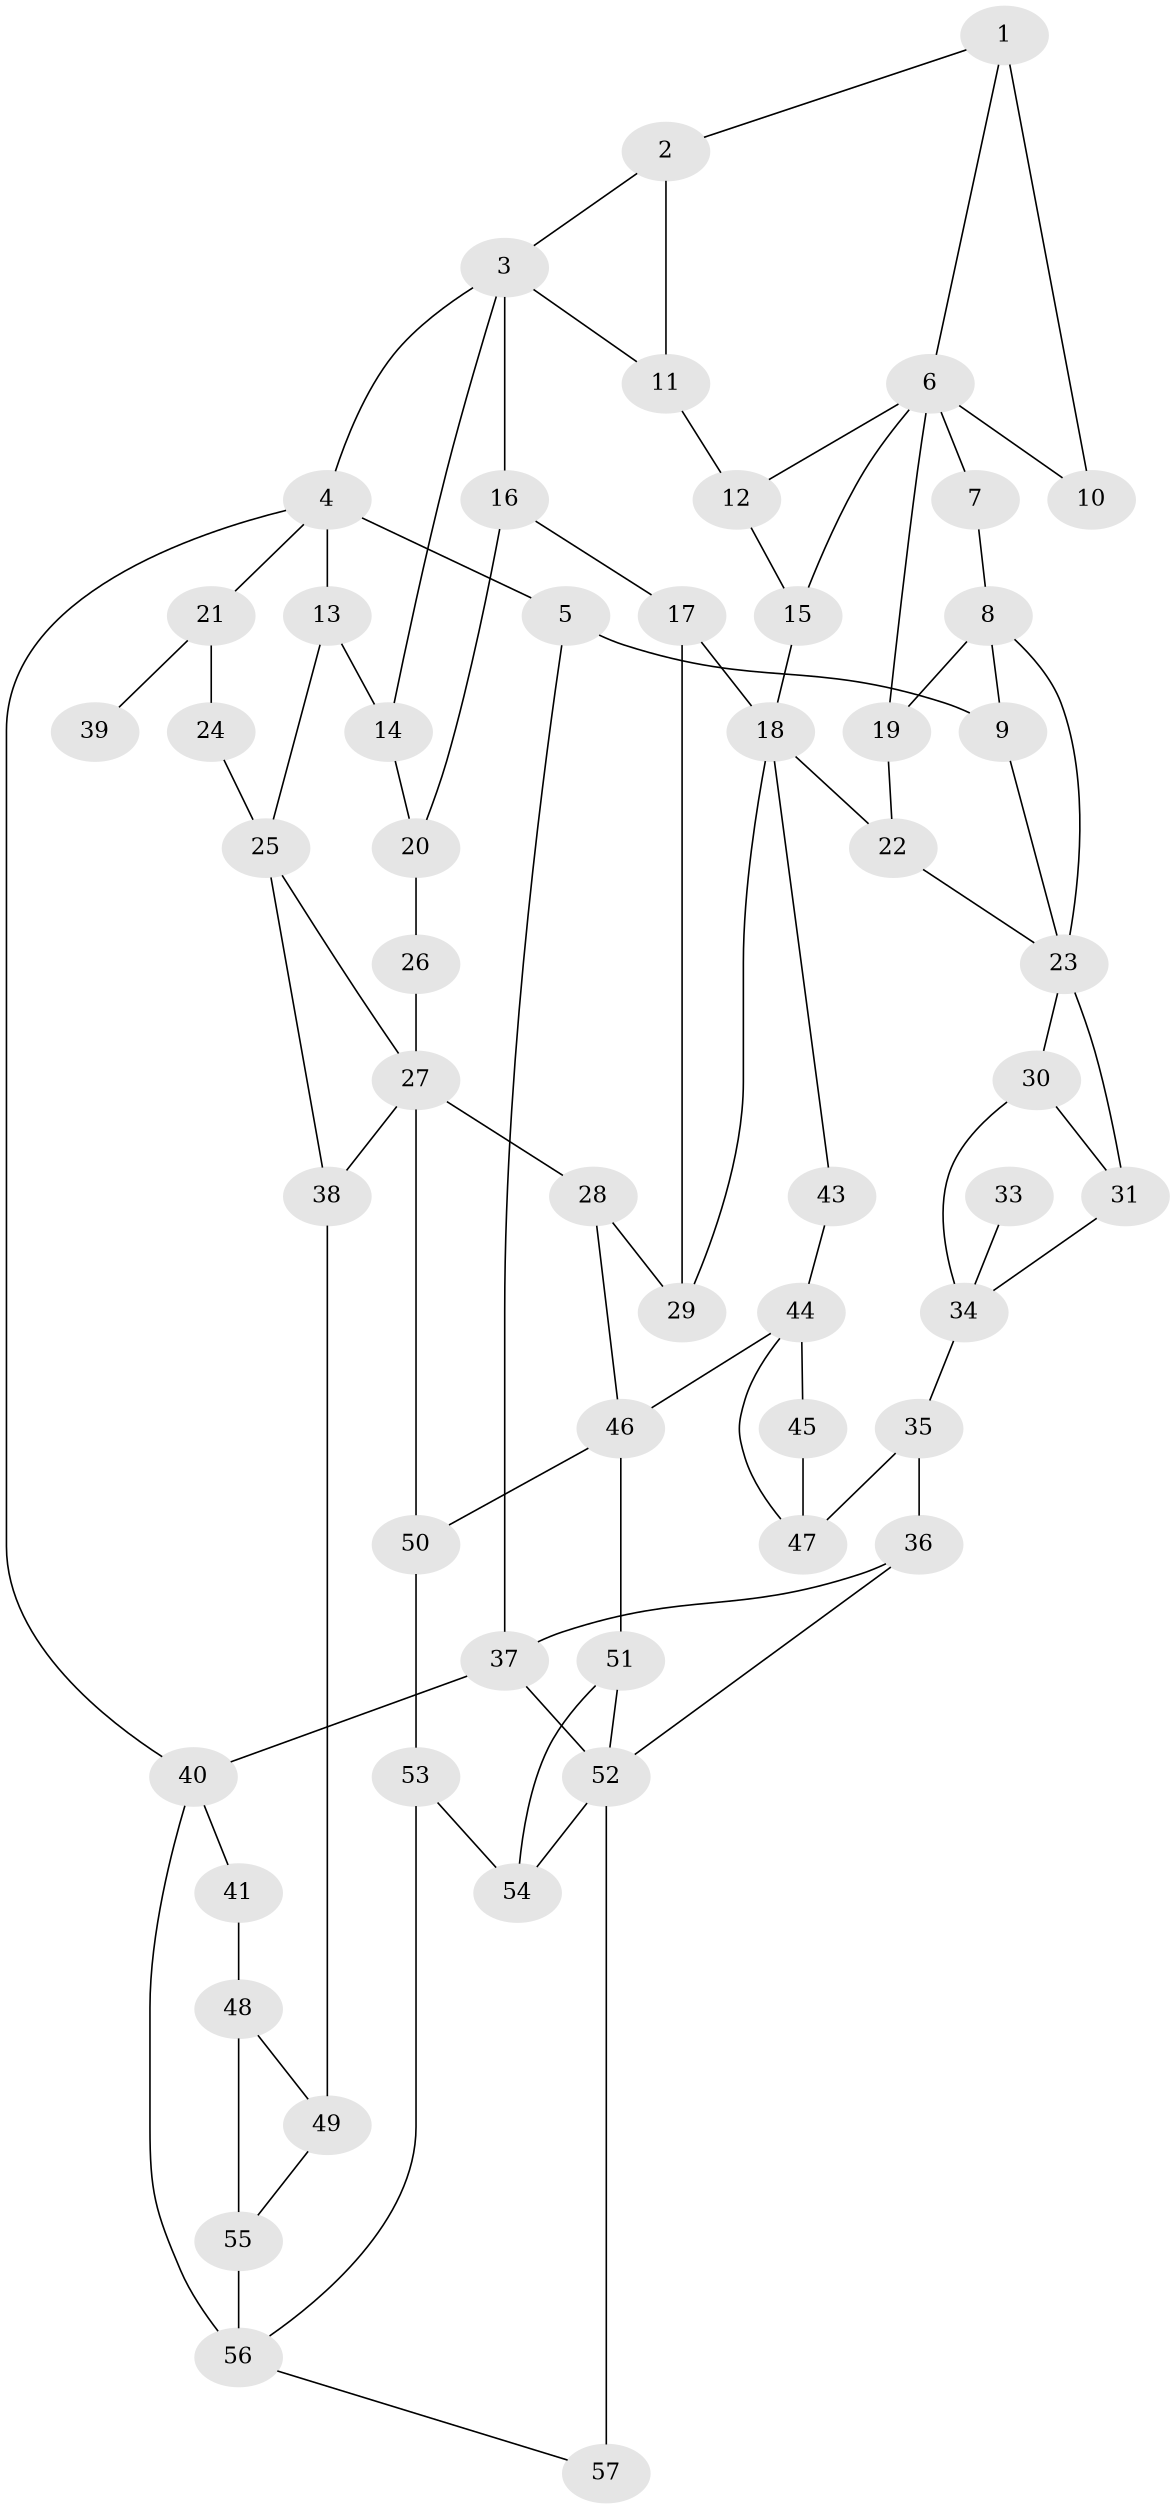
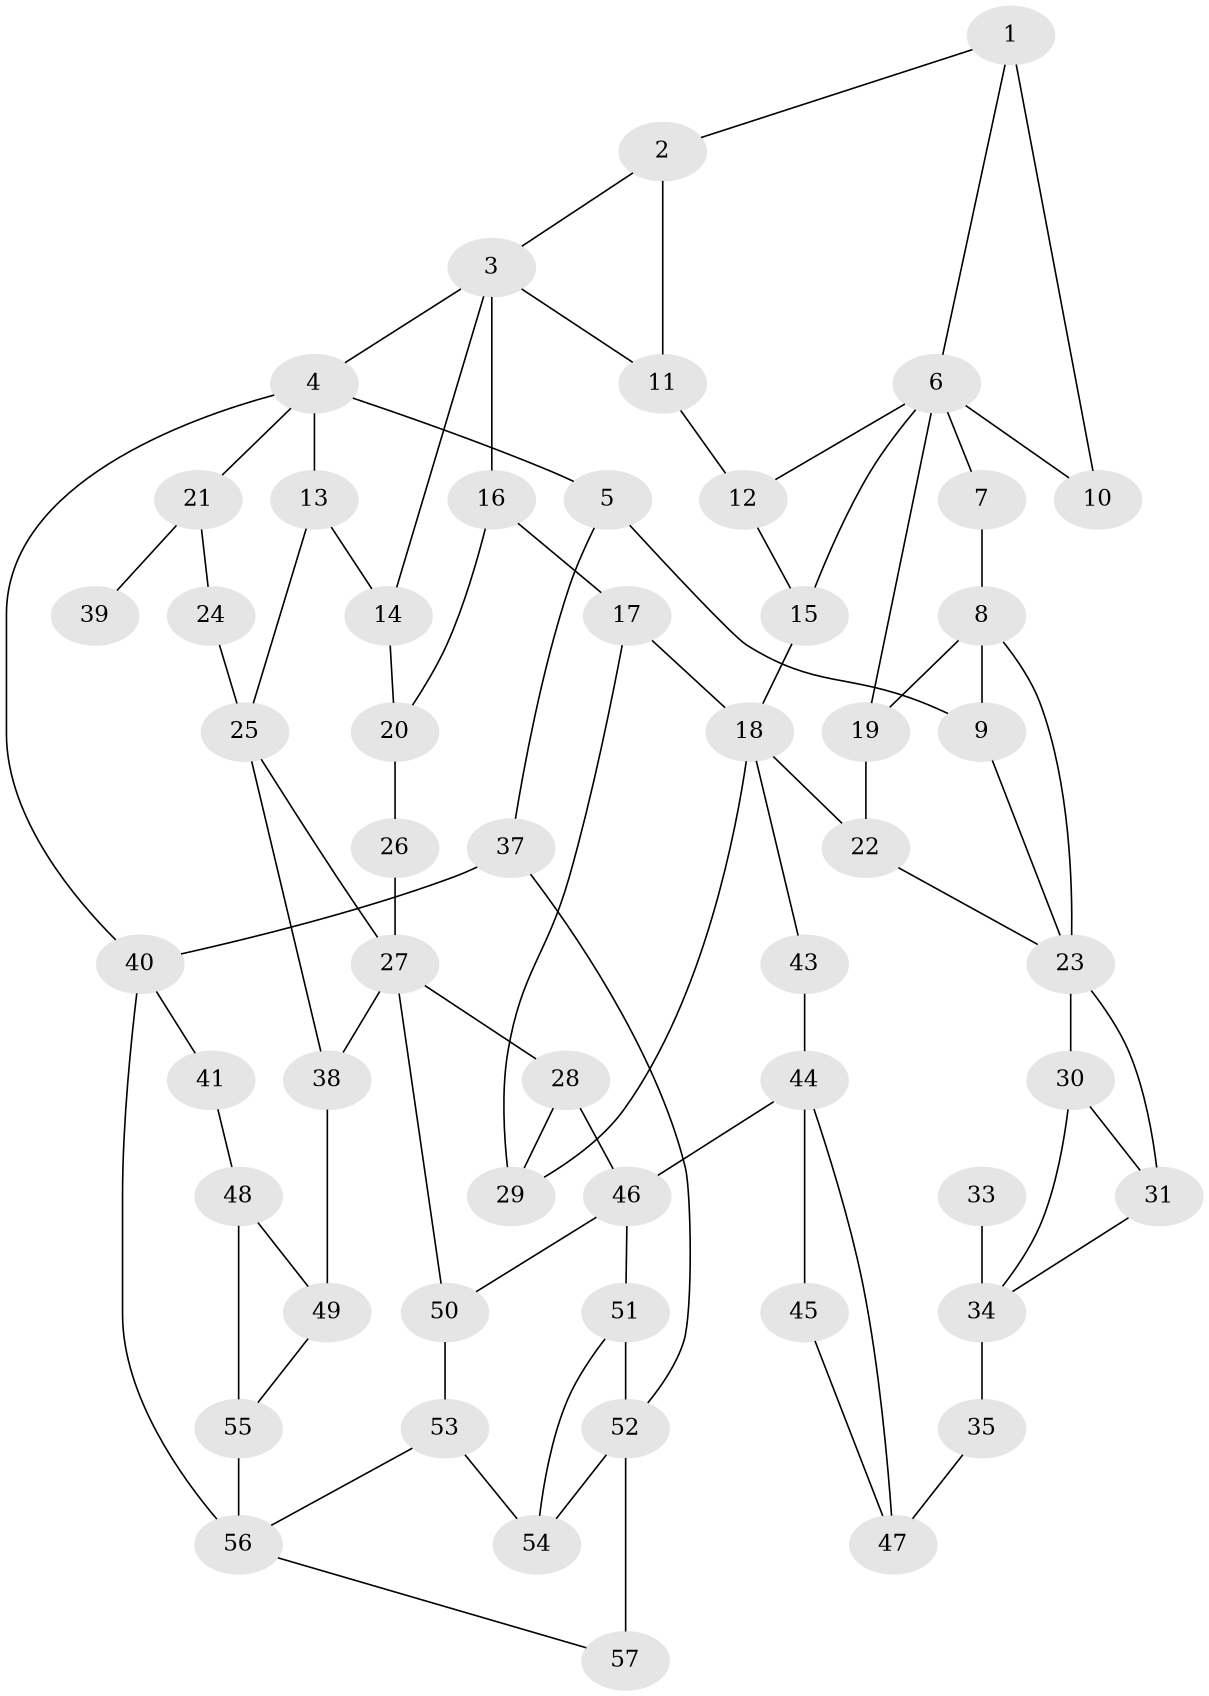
(919, 1545) -> none
